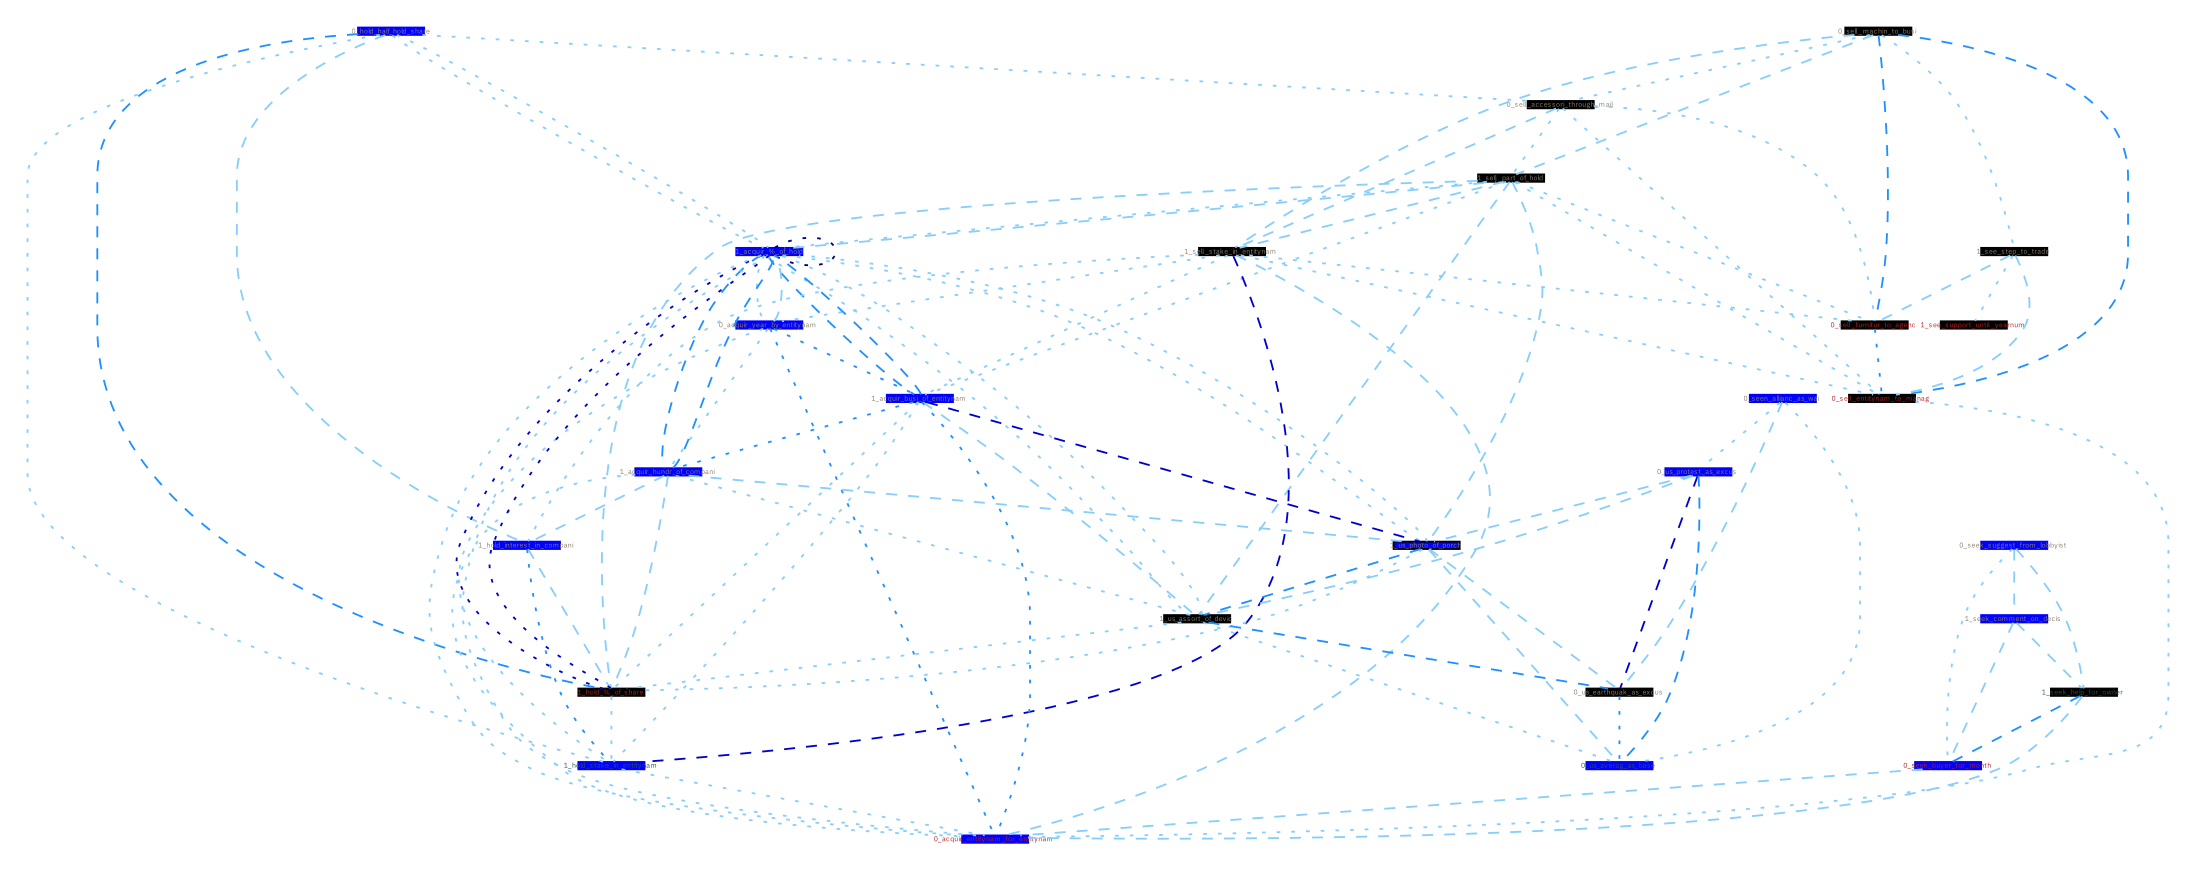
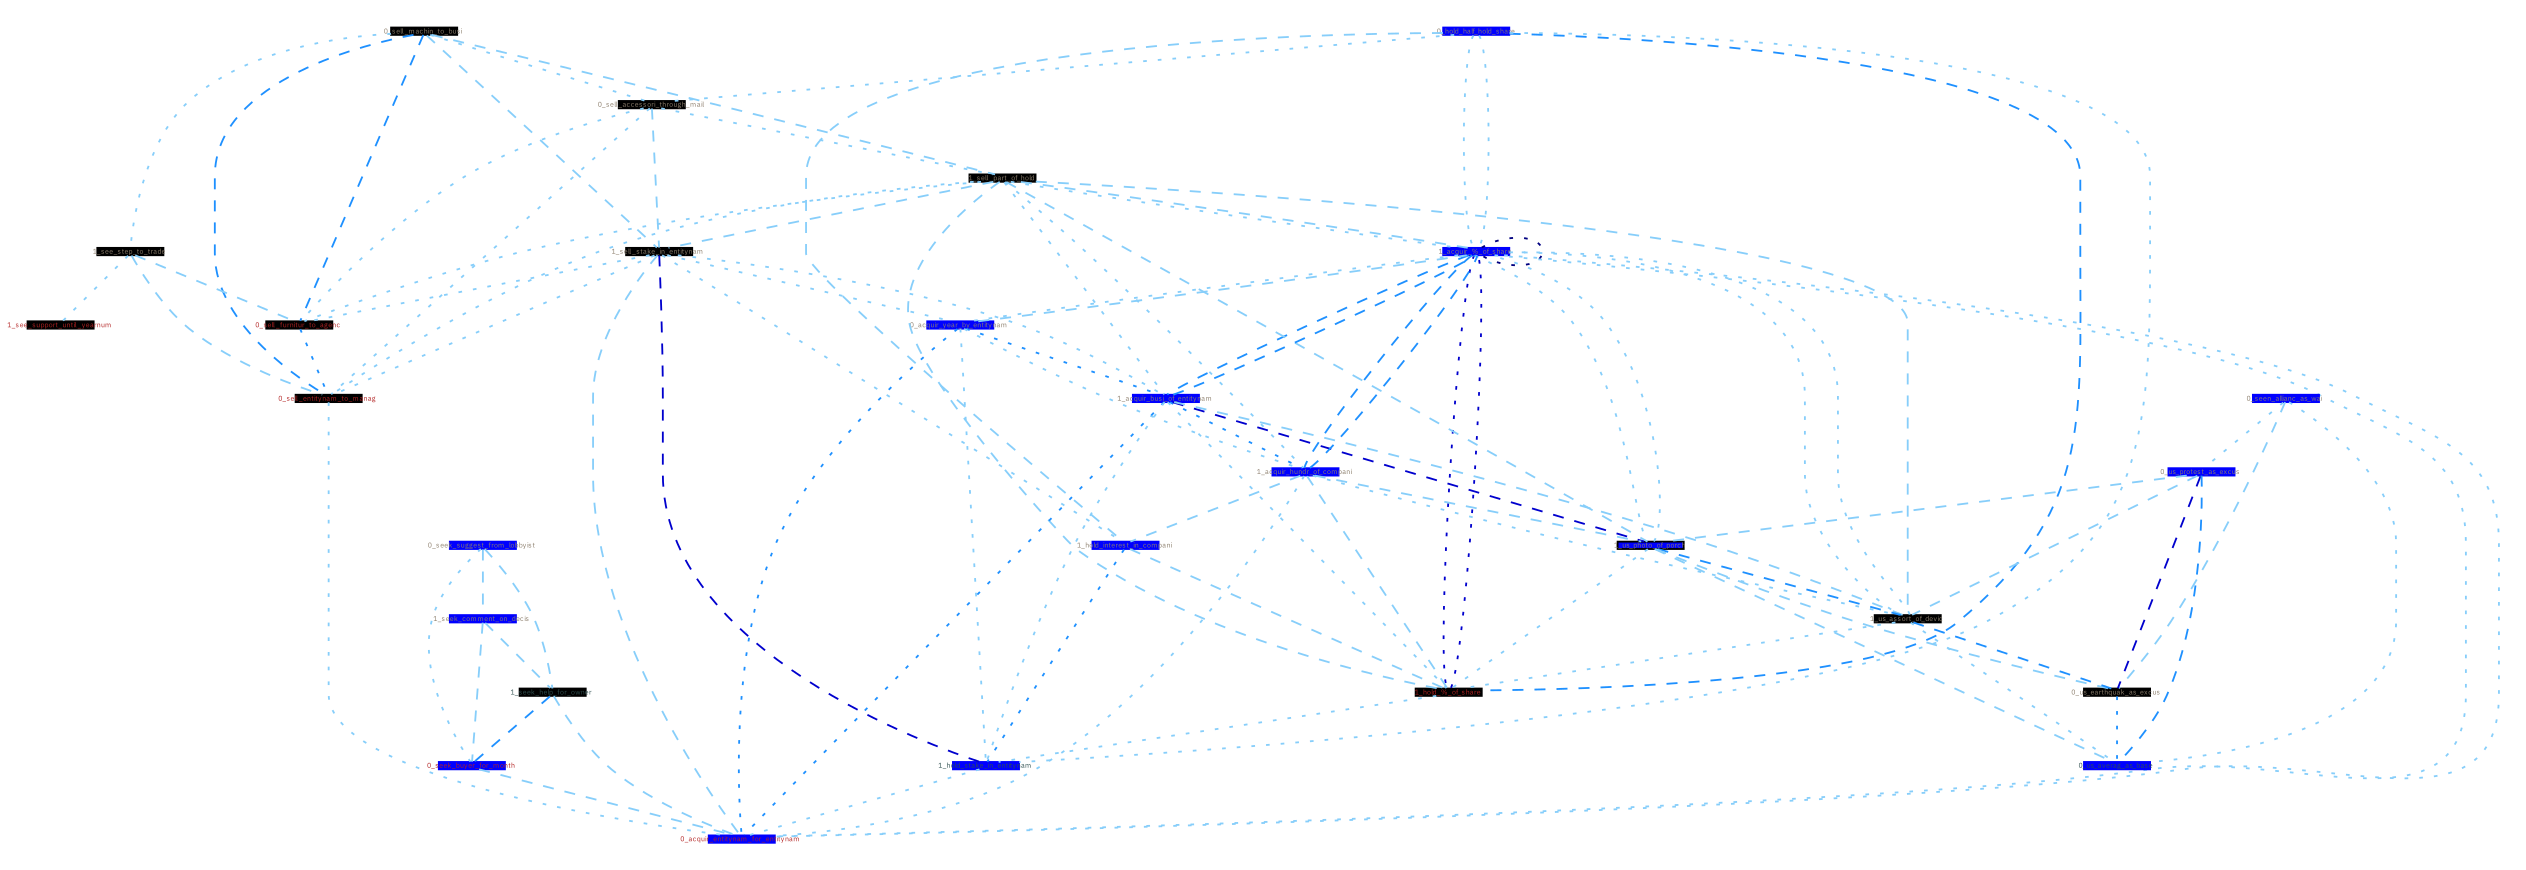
(769, 252) -> (1476, 252)
none -> (1158, 321)
